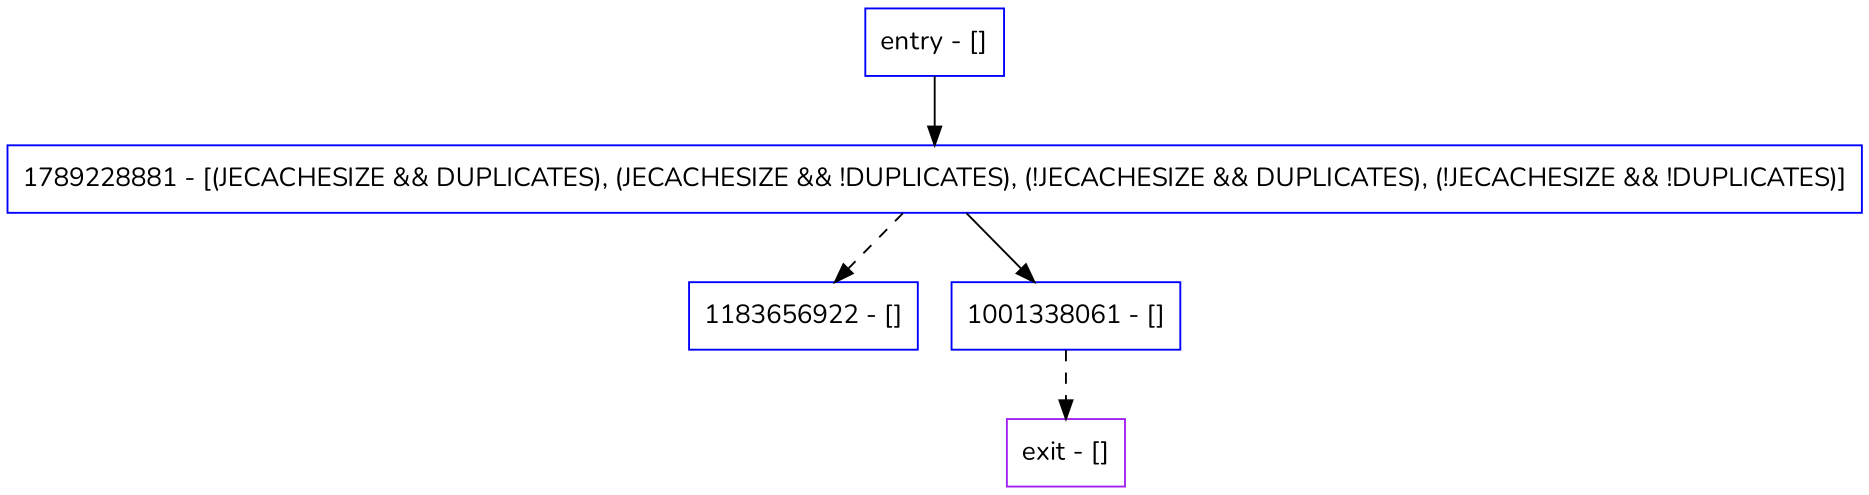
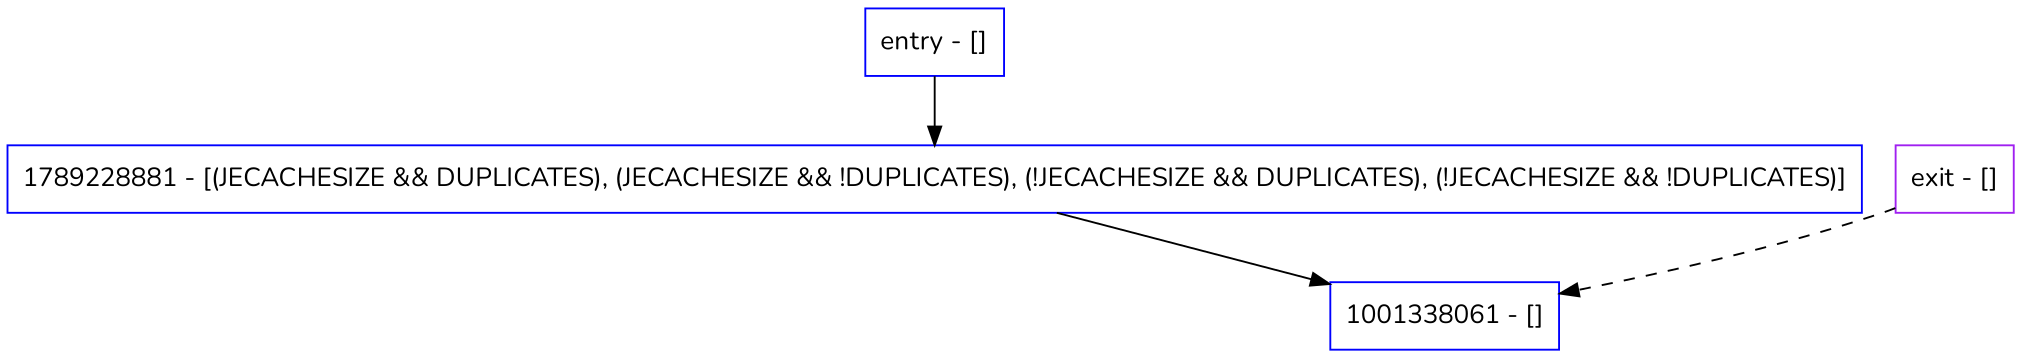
(803, 316) -> none
(1066, 375) -> (1738, 254)
